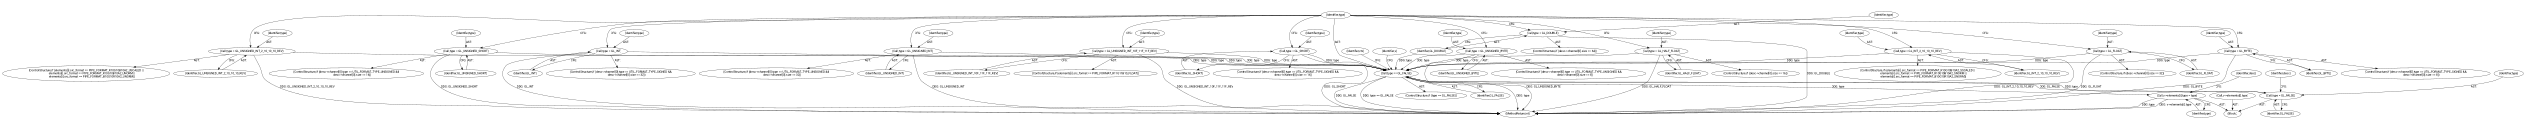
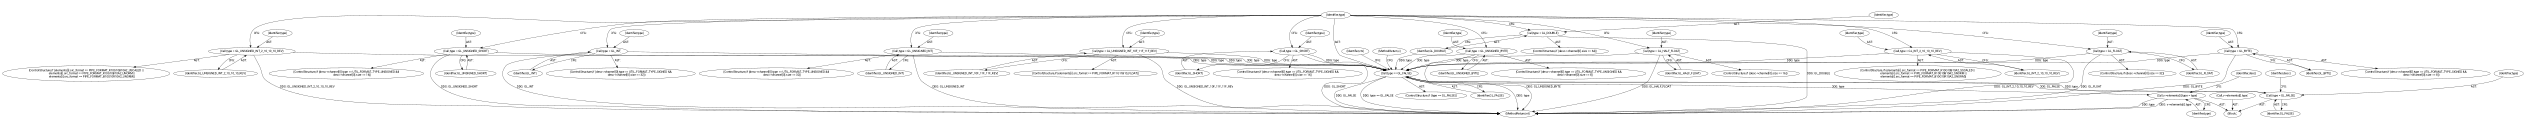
(1390, 51) -> (1390, 51)
